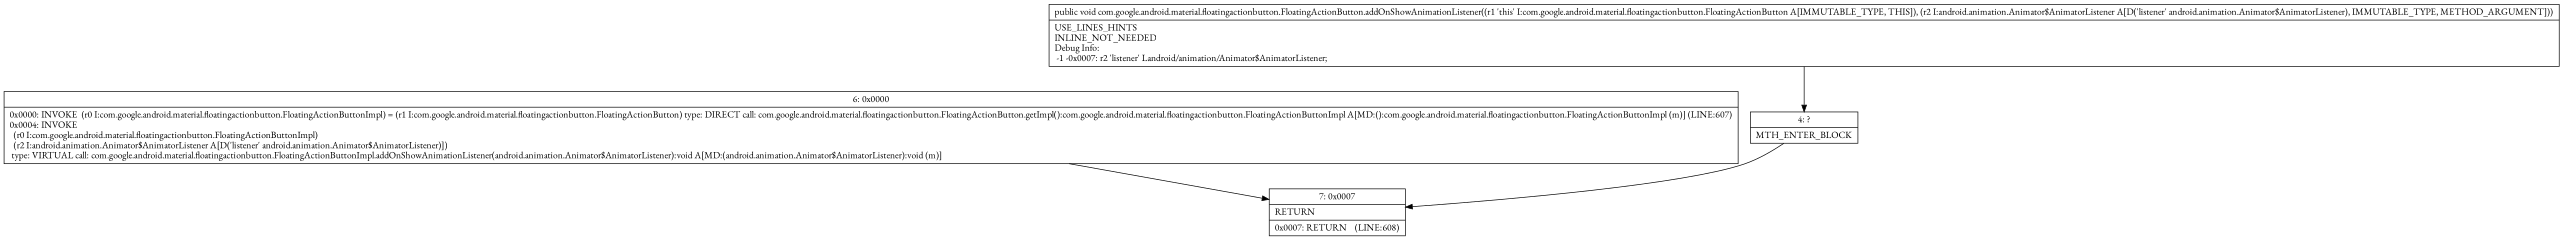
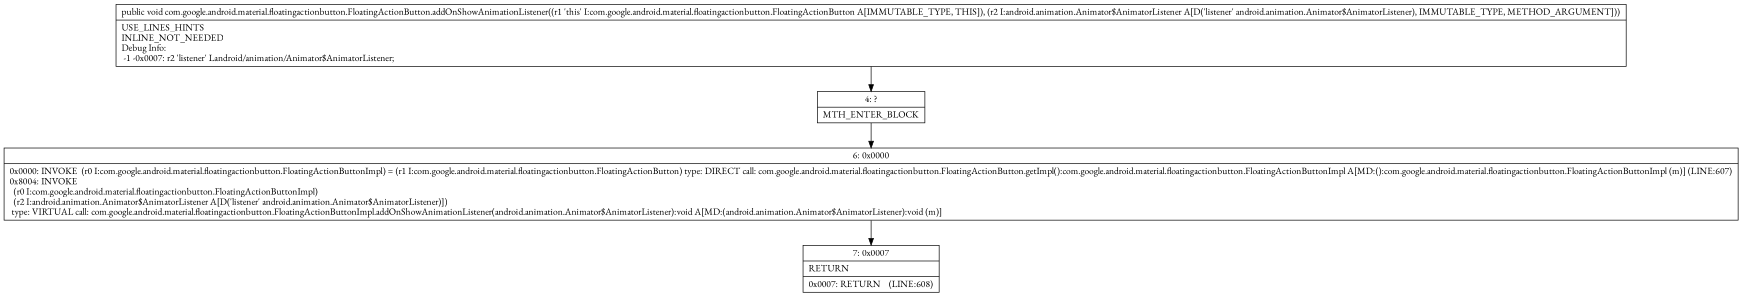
(46, 125) -> (46, 181)
(1601, 189) -> (871, 132)
